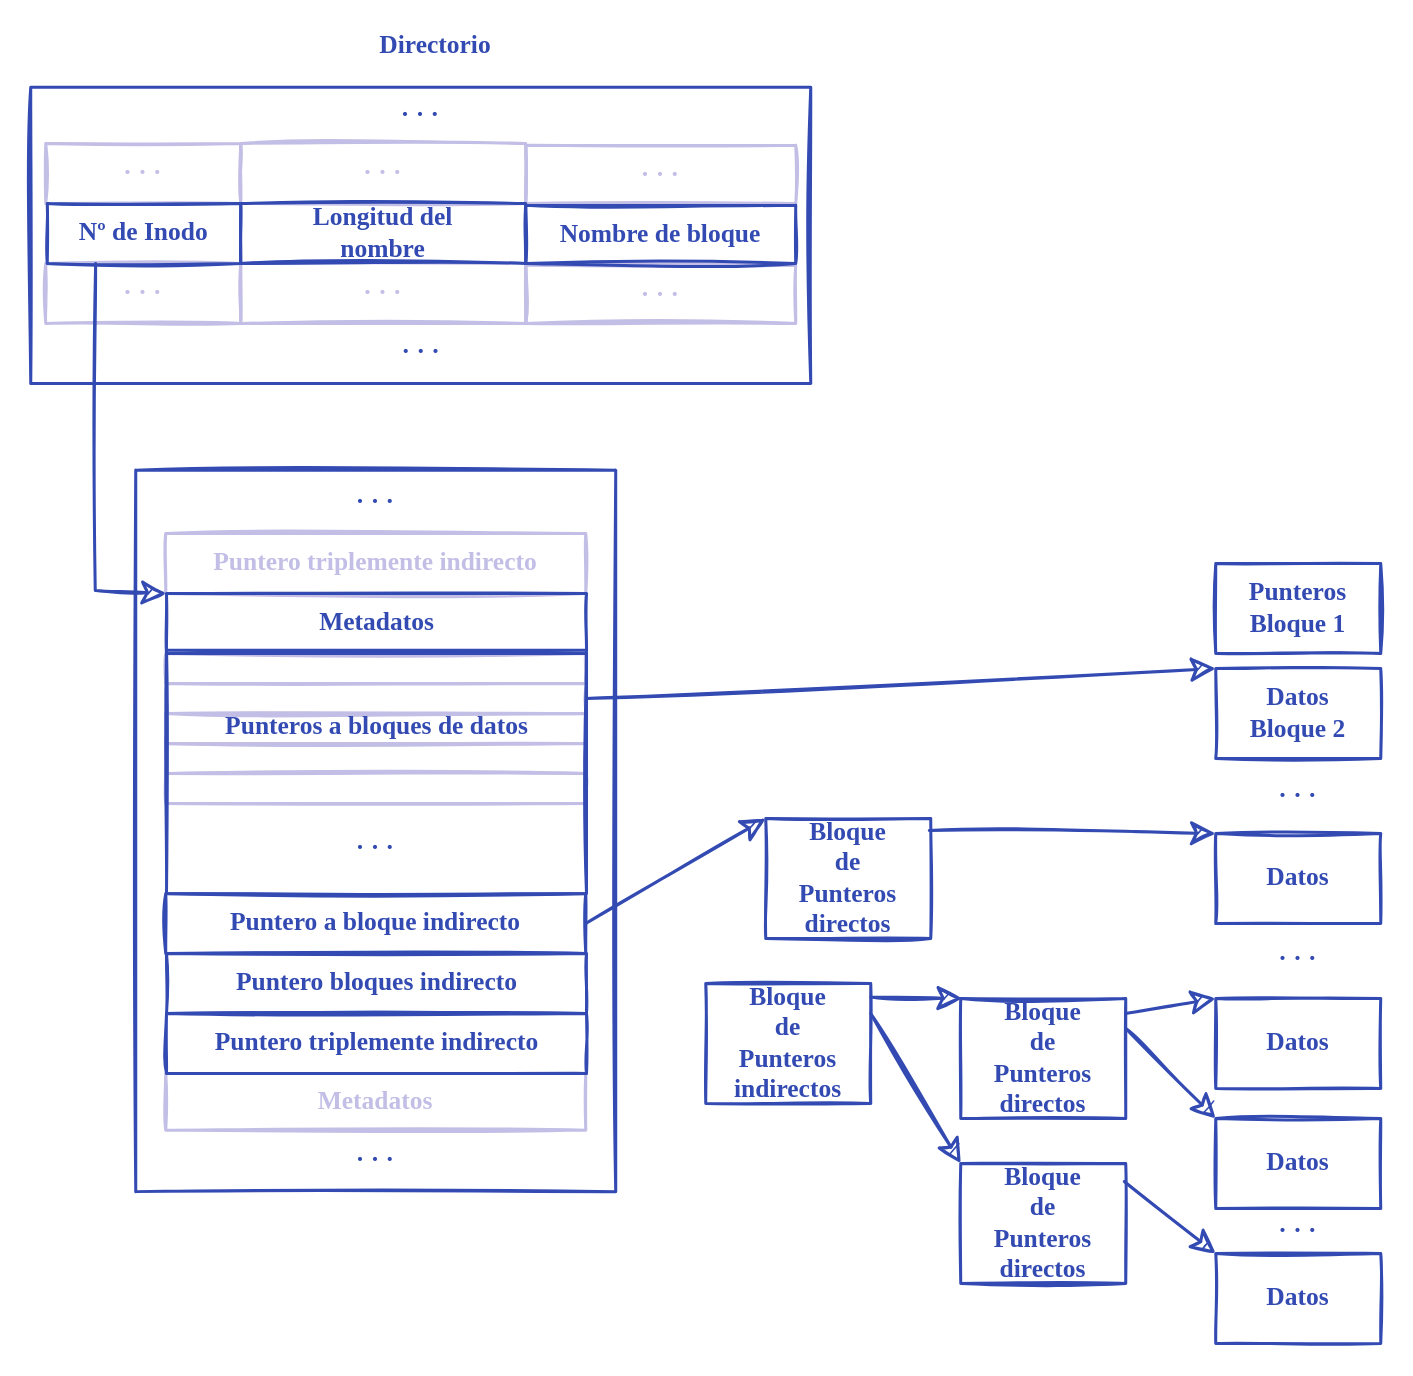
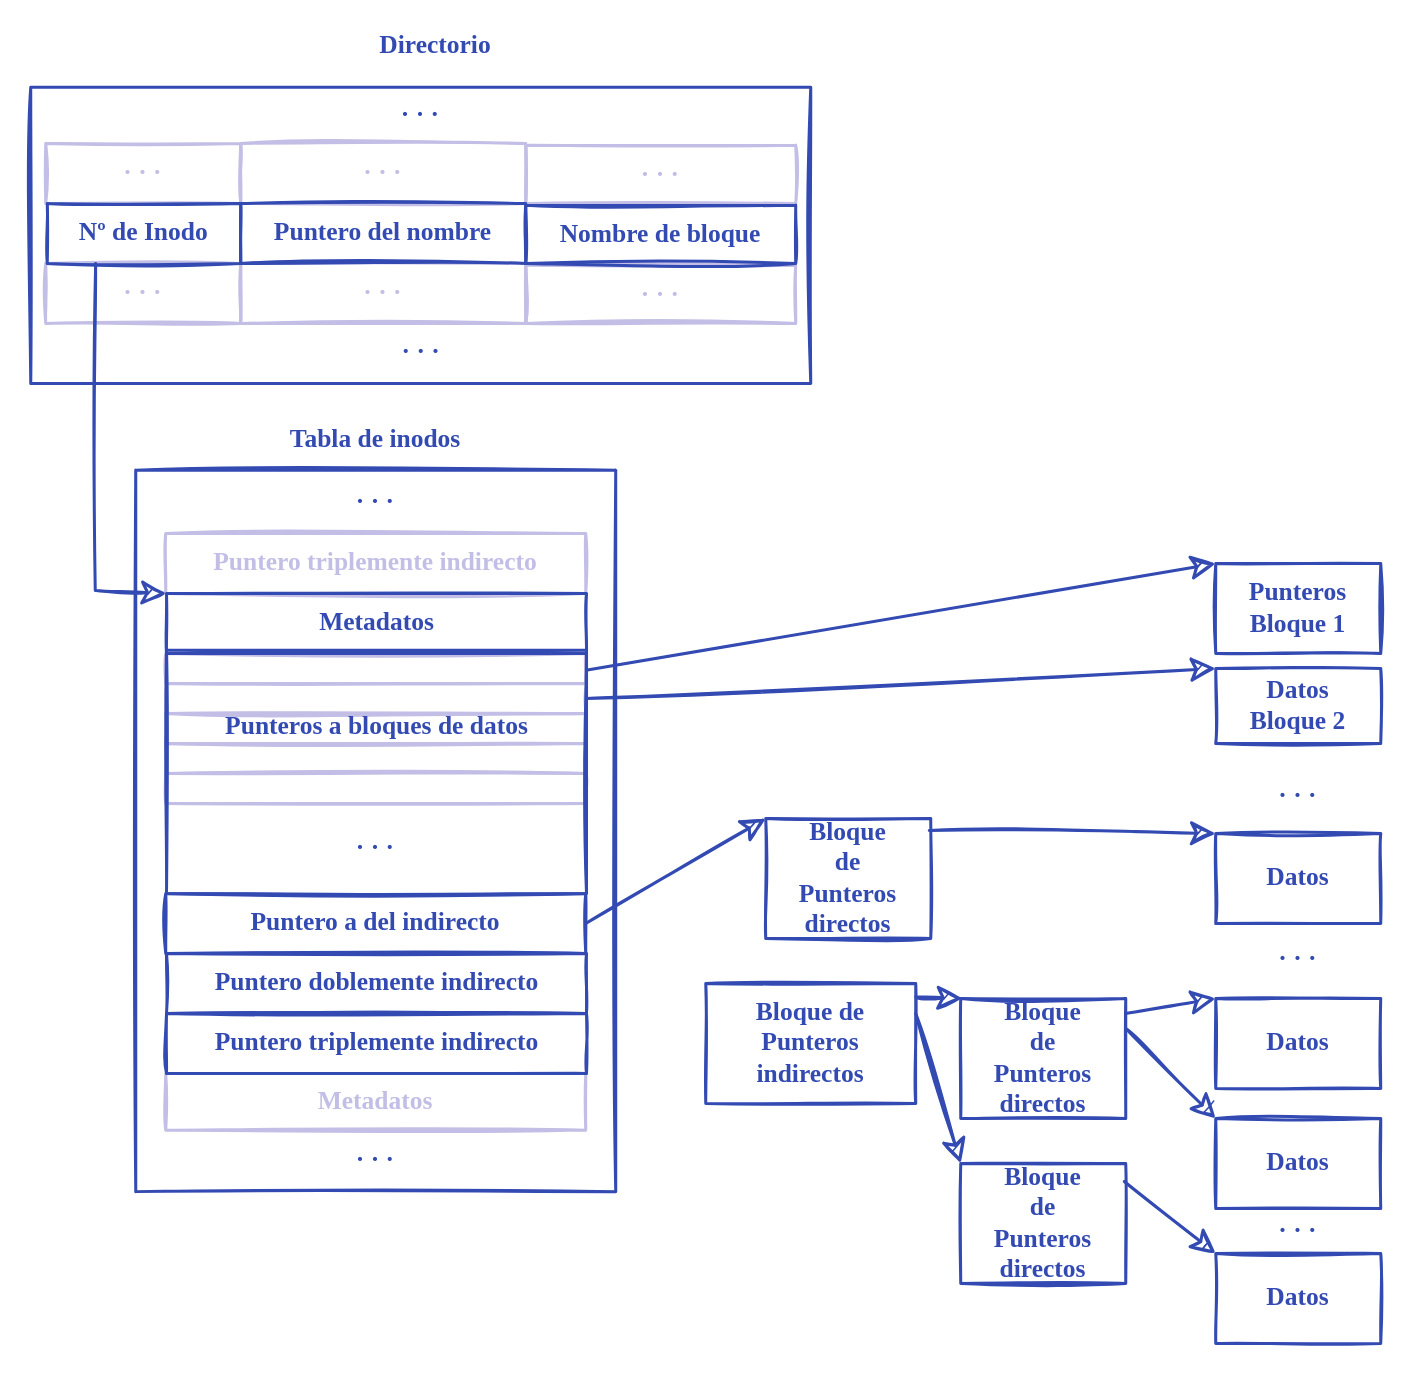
(383, 233) -> (383, 233)
none -> (376, 440)
none -> (893, 618)
(1298, 713) -> (1298, 706)
(376, 923) -> (376, 923)
(377, 983) -> (377, 983)
(788, 1043) -> (811, 1043)
